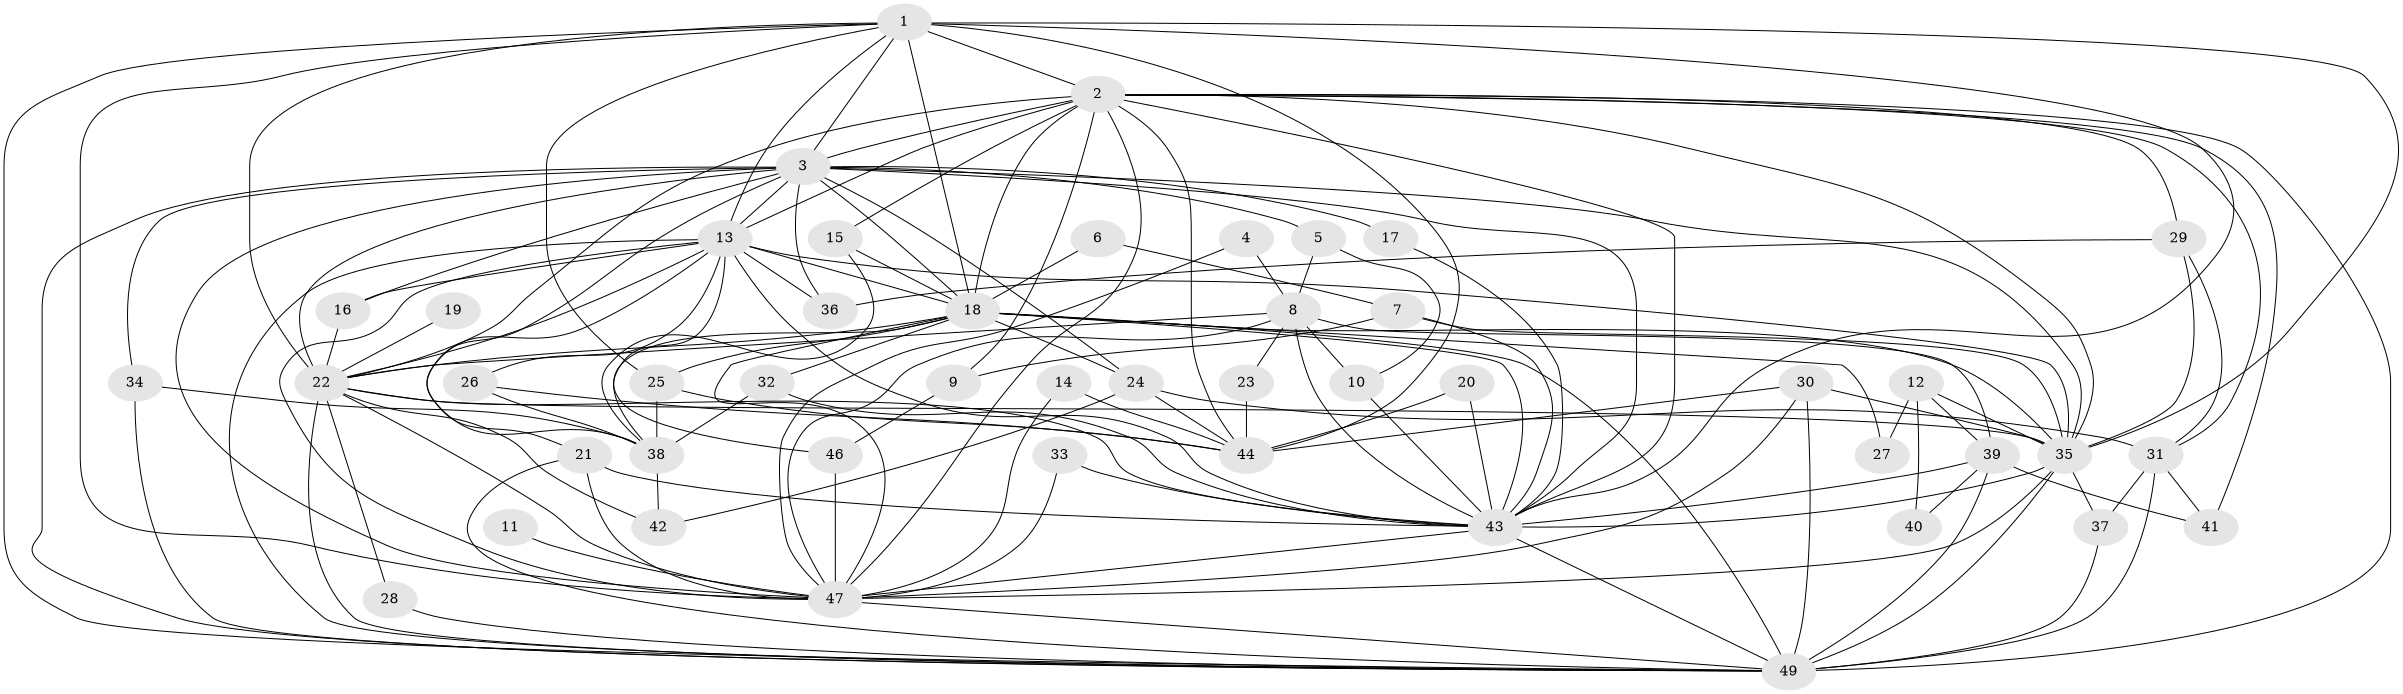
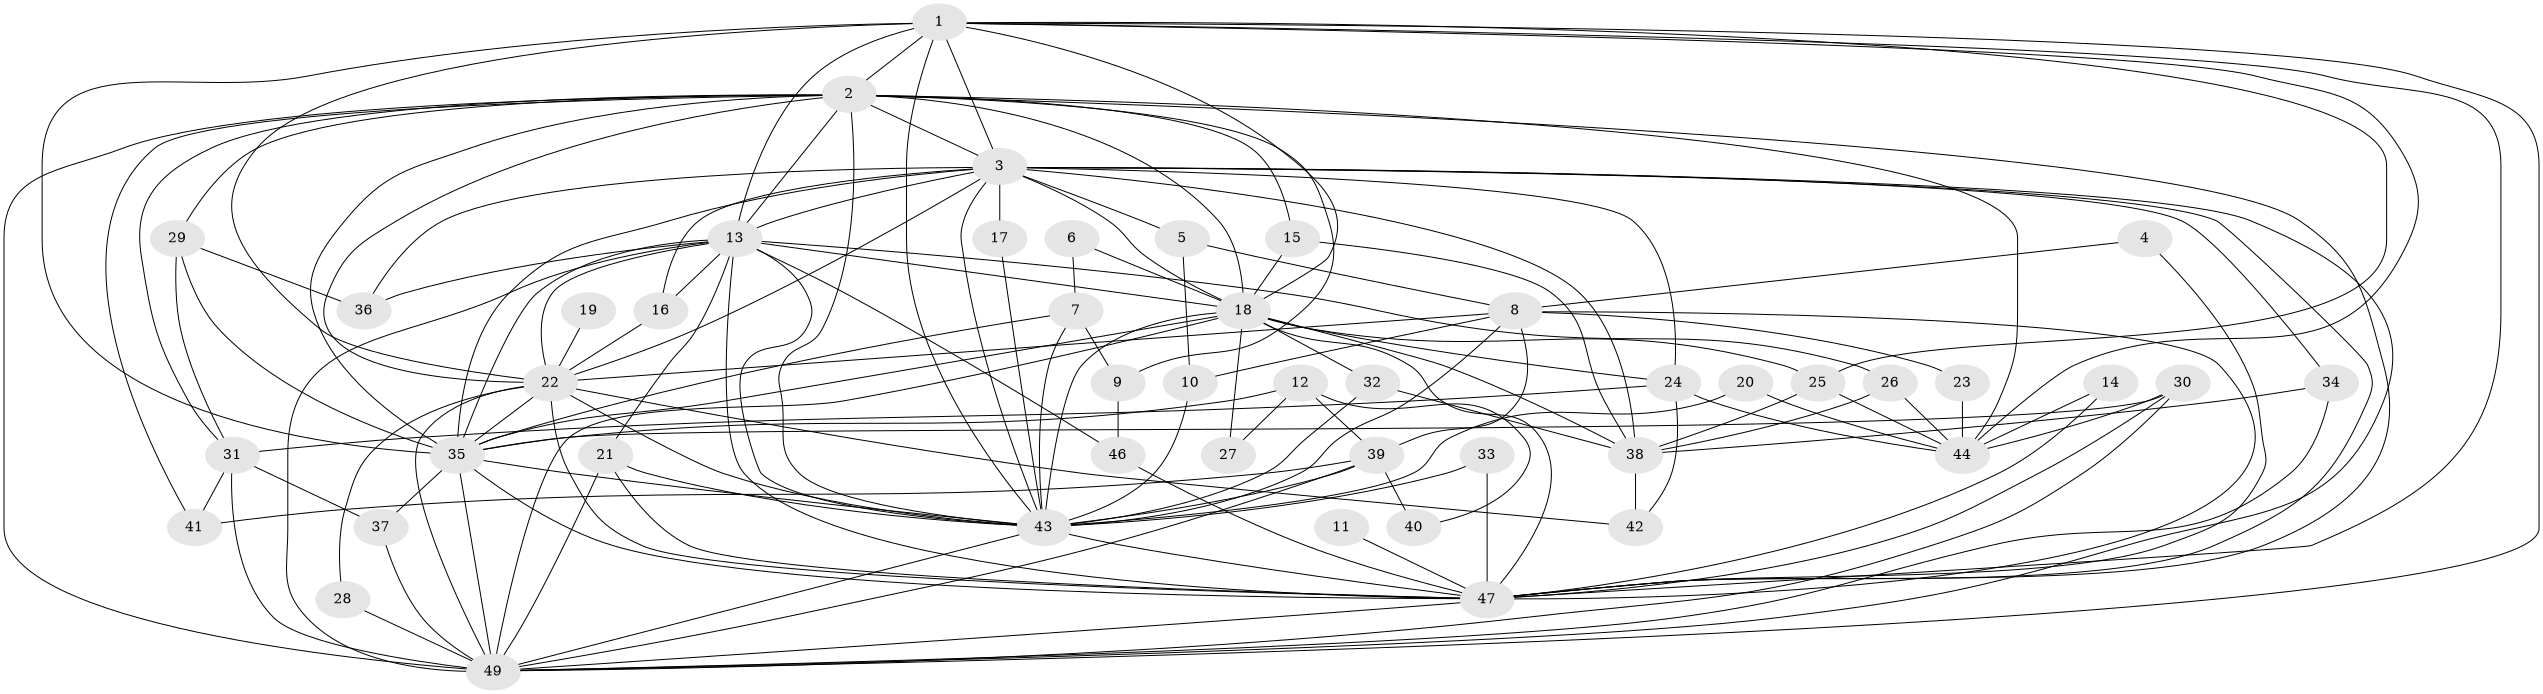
(647, 347) -> none
